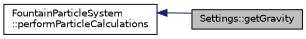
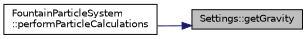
(179, 13) -> (170, 26)
